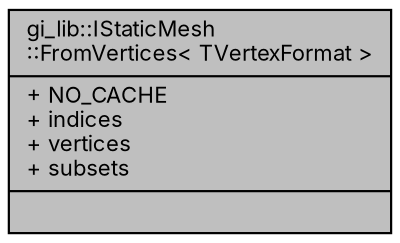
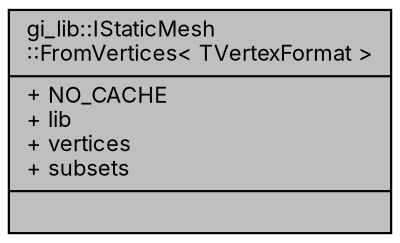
(75, 120) -> (50, 120)
